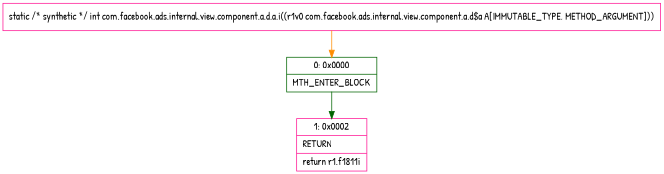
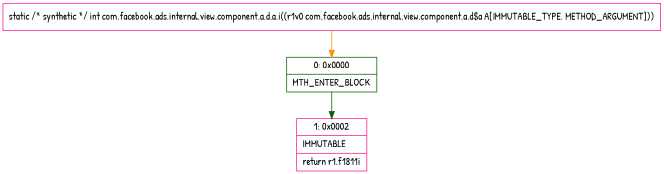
(317, 144) -> (324, 144)
